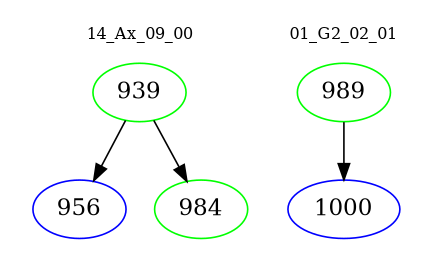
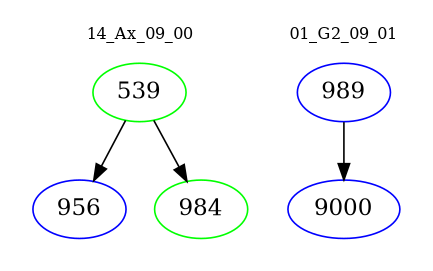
(344, 35) -> (344, 35)
(140, 92) -> (140, 92)
(344, 92) -> (344, 92)
(344, 209) -> (344, 209)
